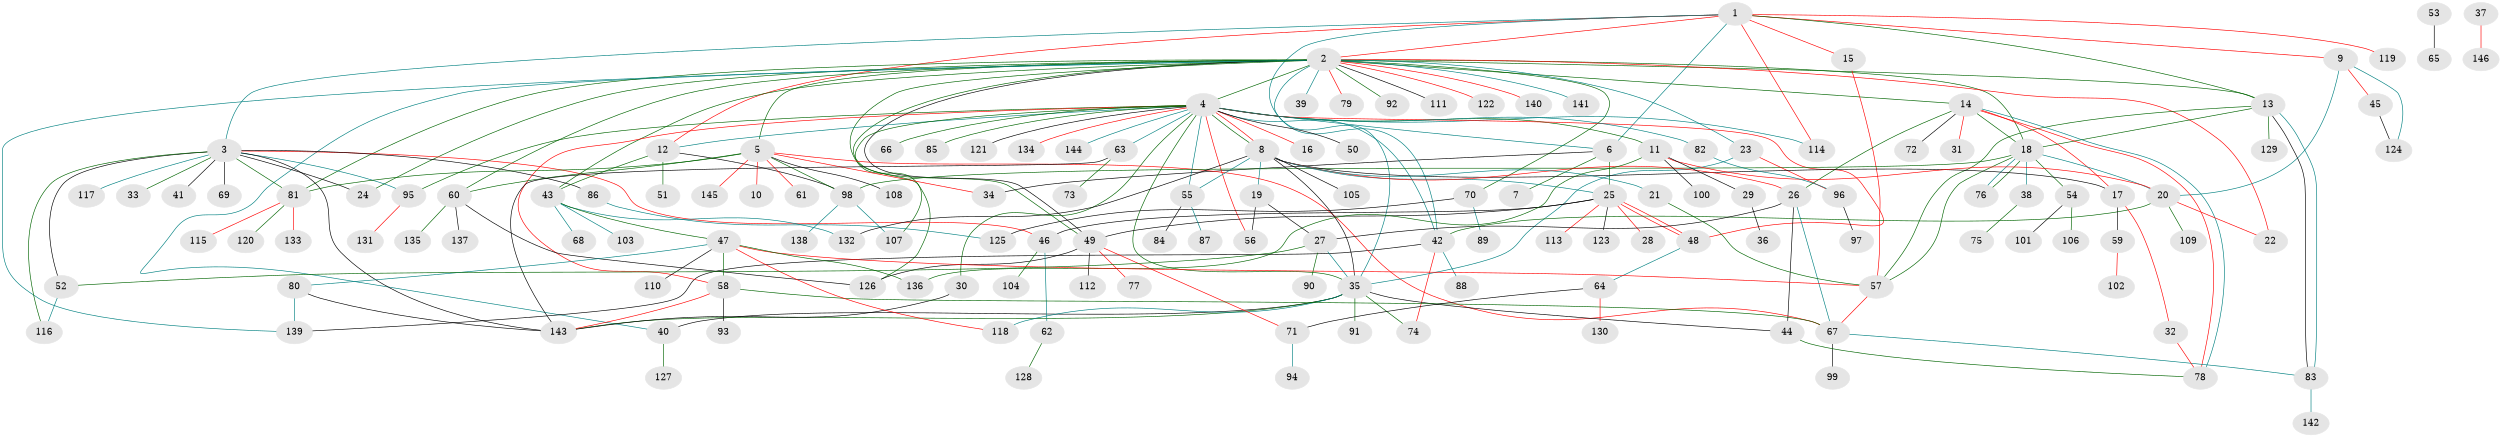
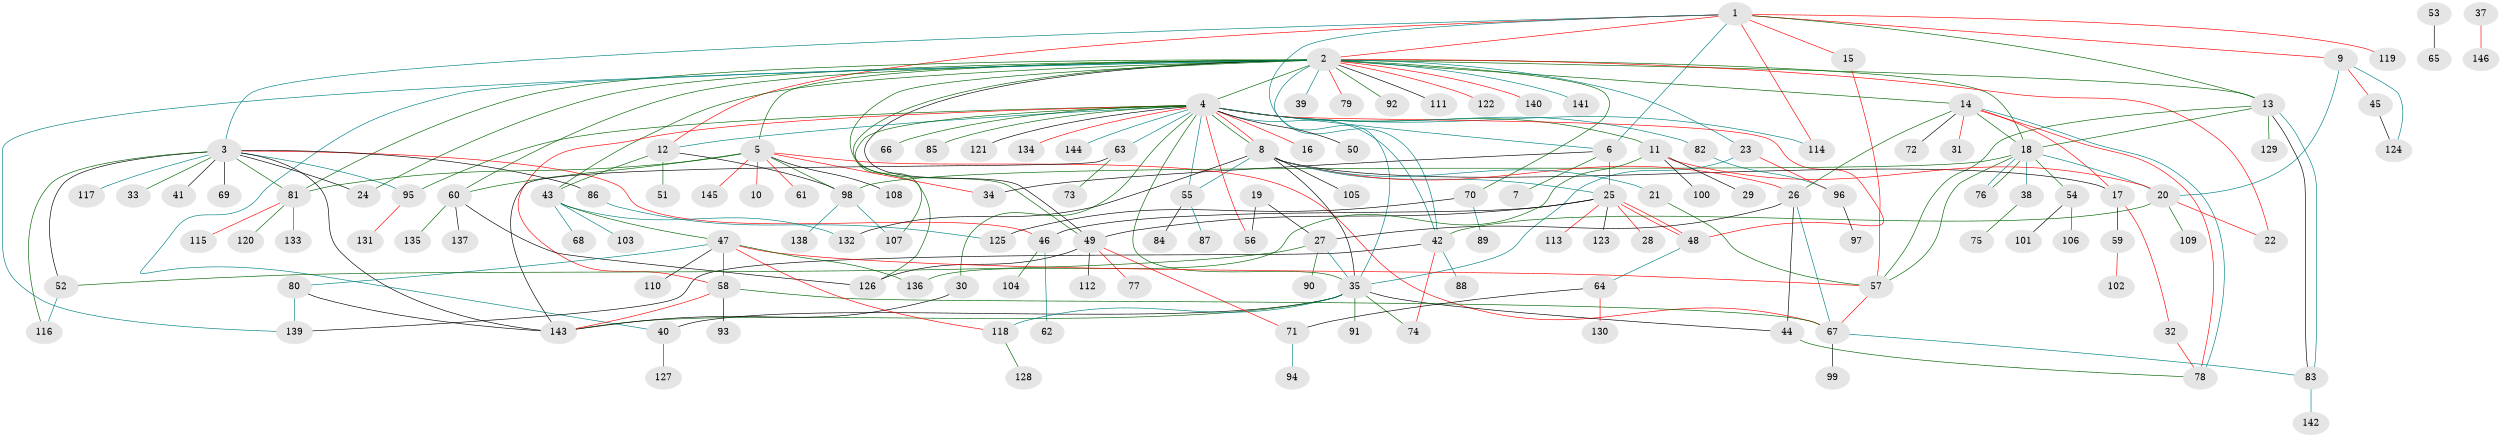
(1259, 173) -> none
(1763, 241) -> none
(1035, 355) -> (1012, 355)
